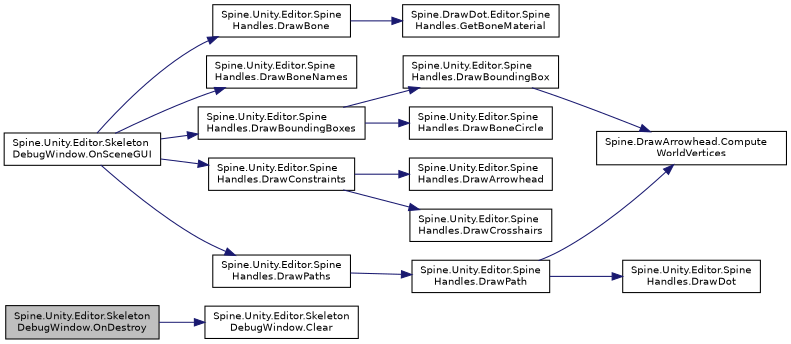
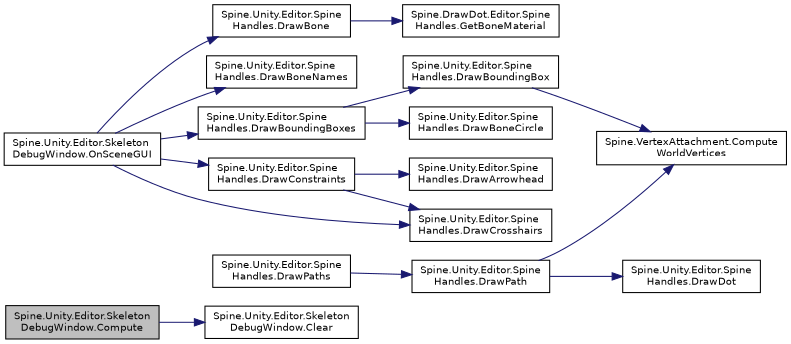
(692, 148) -> (692, 148)
(160, 213) -> (252, 211)
(82, 322) -> (82, 322)
